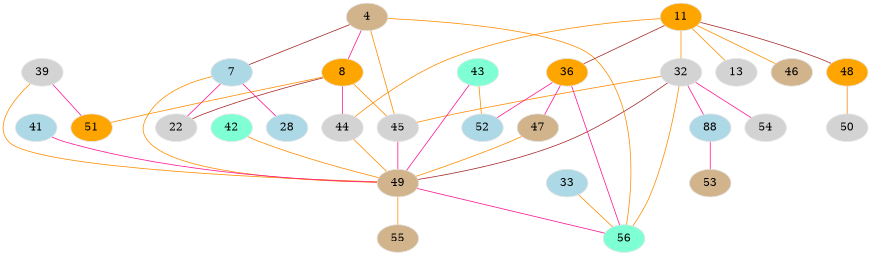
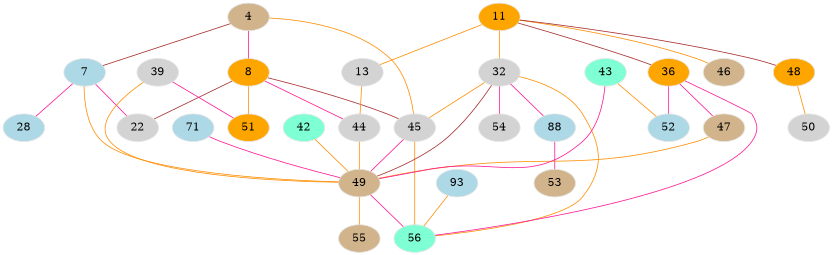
(499, 43) -> (361, 99)
(579, 48) -> (415, 183)
(369, 99) -> (334, 96)
(36, 128) -> (193, 128)
(567, 183) -> (457, 183)
